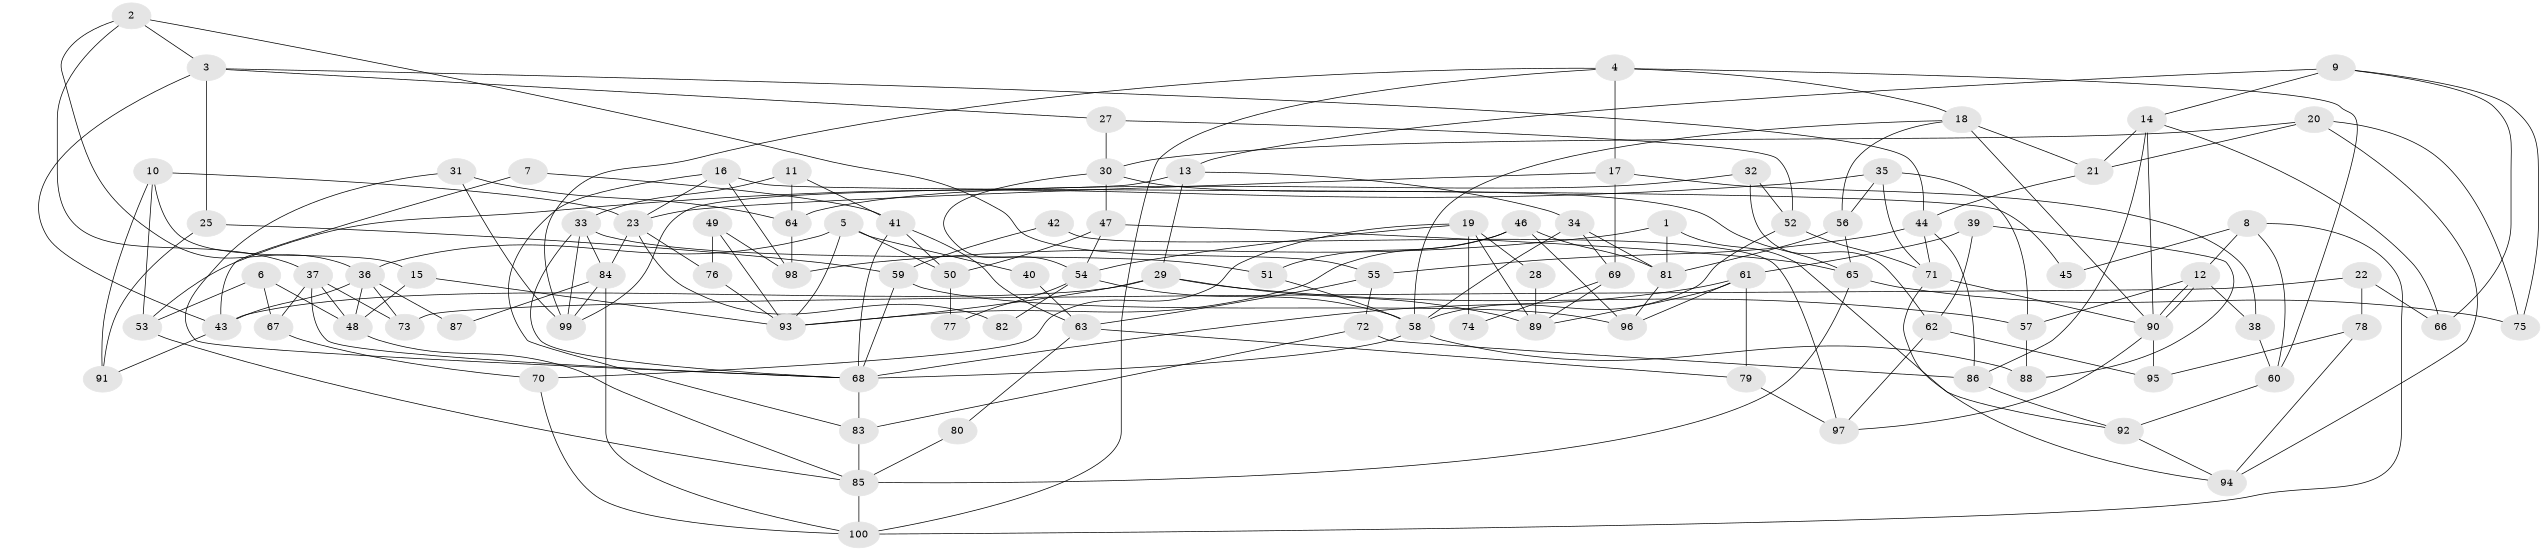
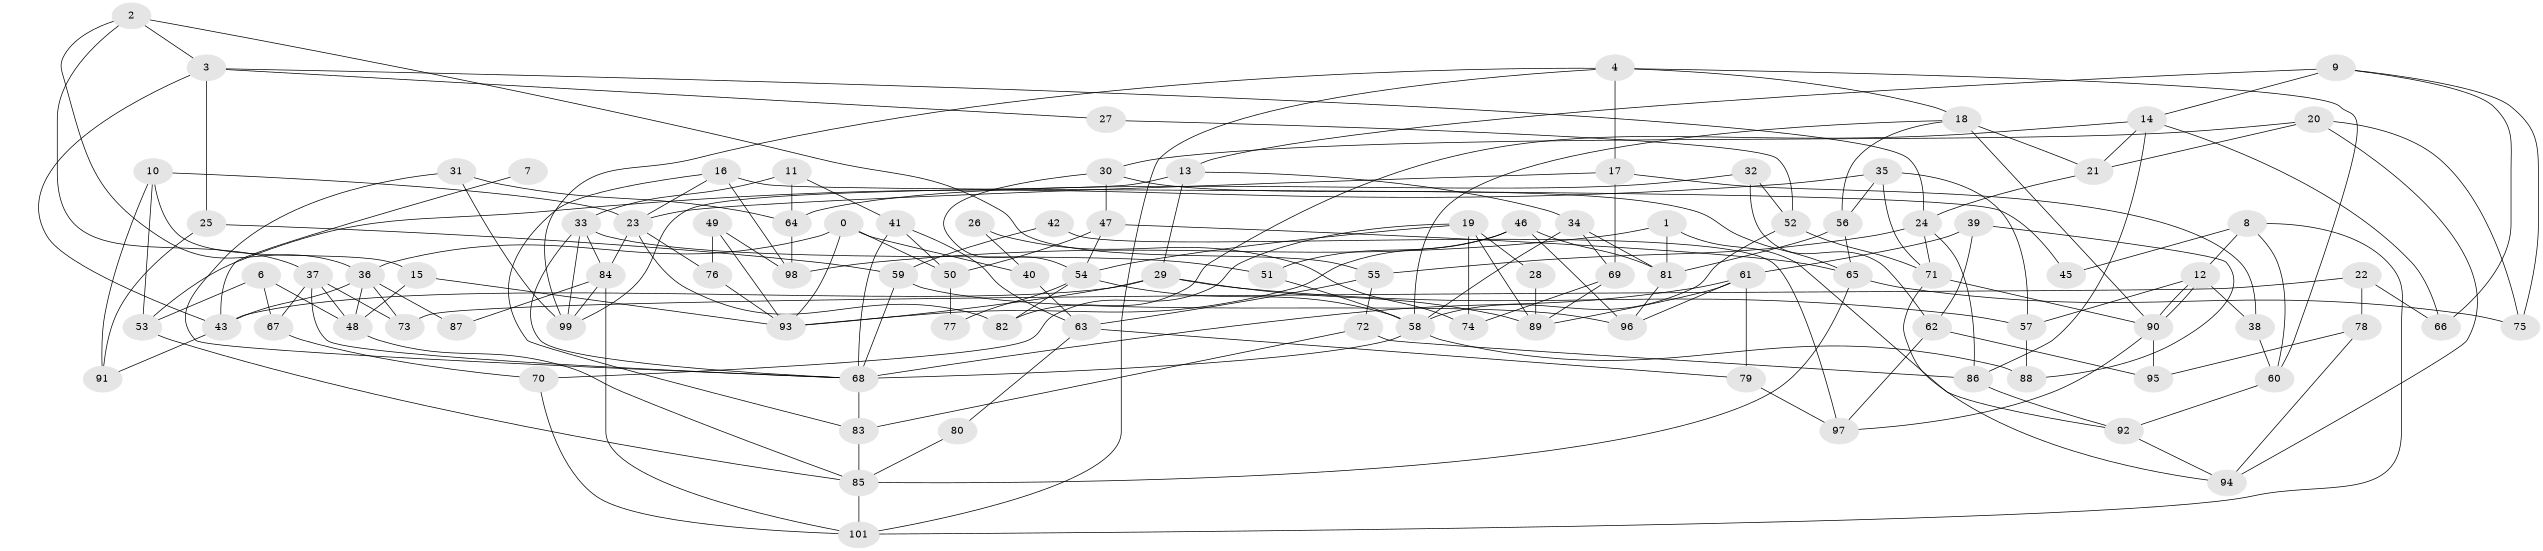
(1106, 146) -> none
(707, 187) -> none
(844, 223) -> (844, 223)
none -> (975, 223)
(1922, 223) -> (1922, 223)
(2150, 228) -> (1495, 148)
(859, 535) -> (859, 535)
